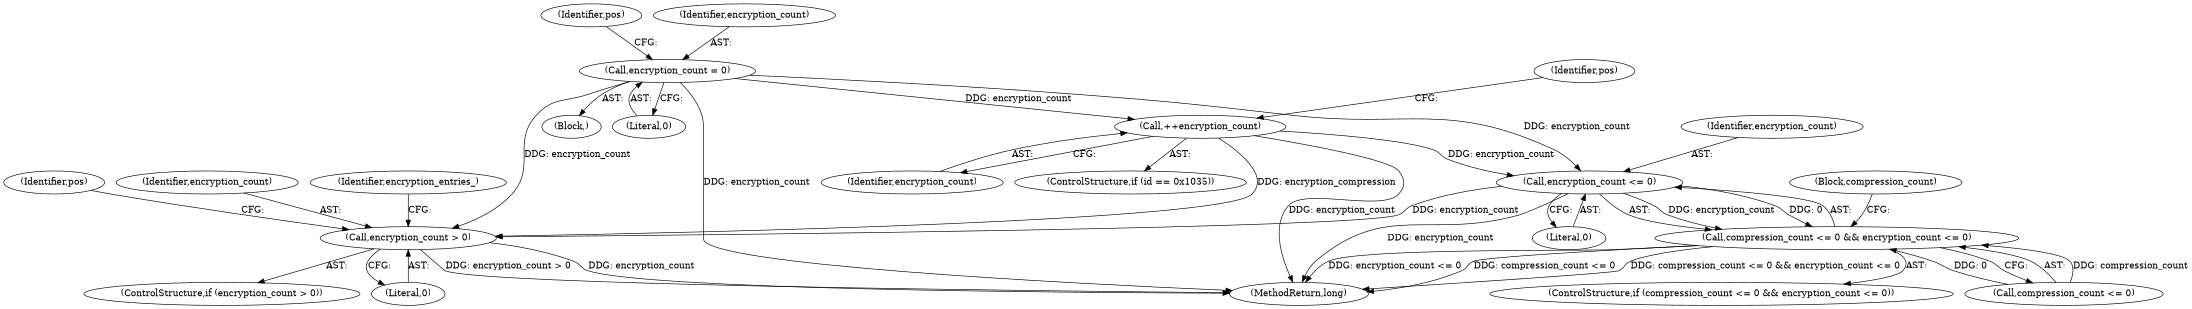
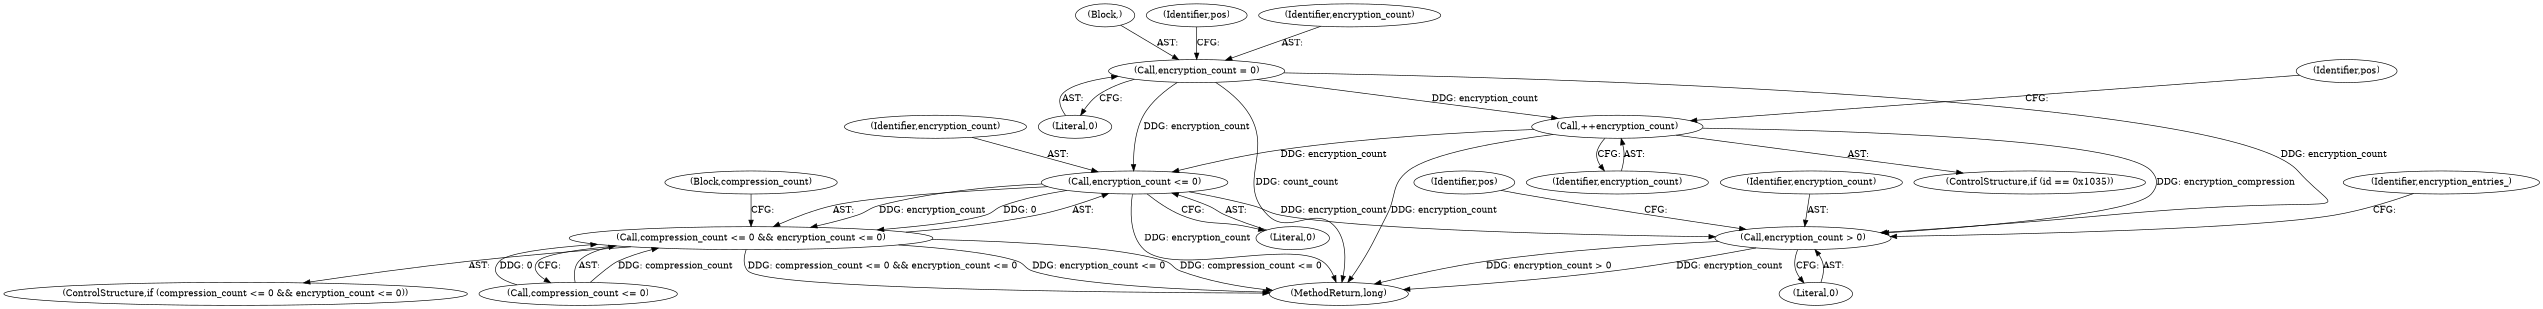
(603, 94) -> (1147, 41)
(757, 182) -> (1297, 182)
(222, 294) -> none
